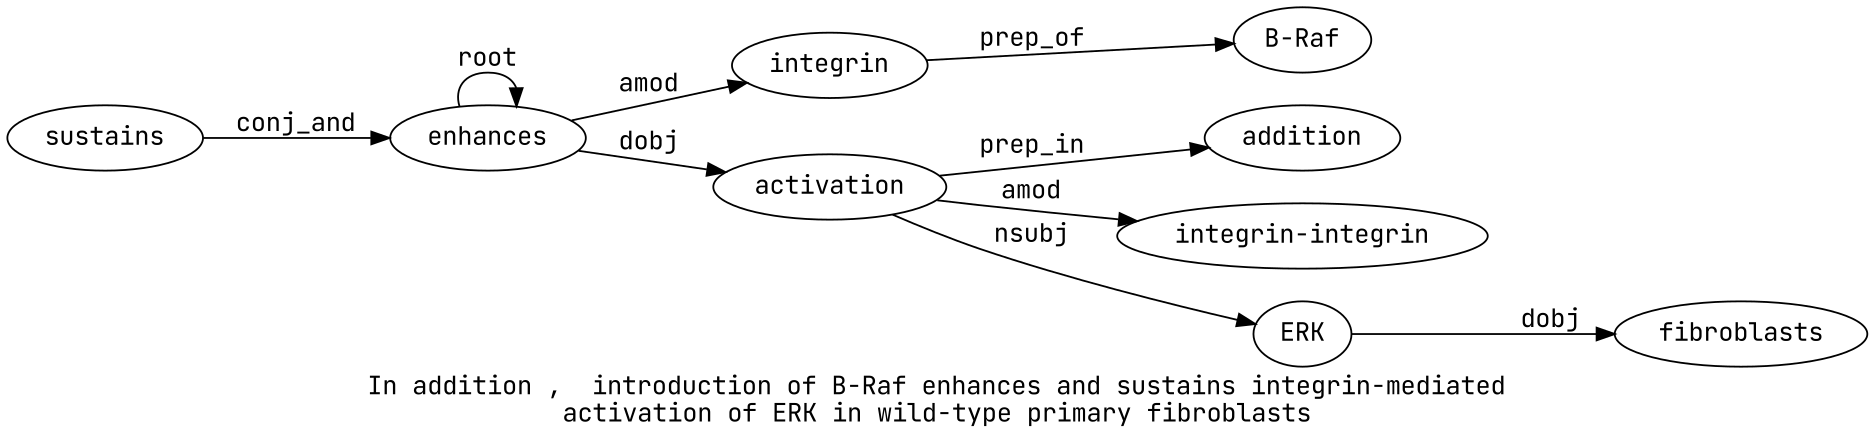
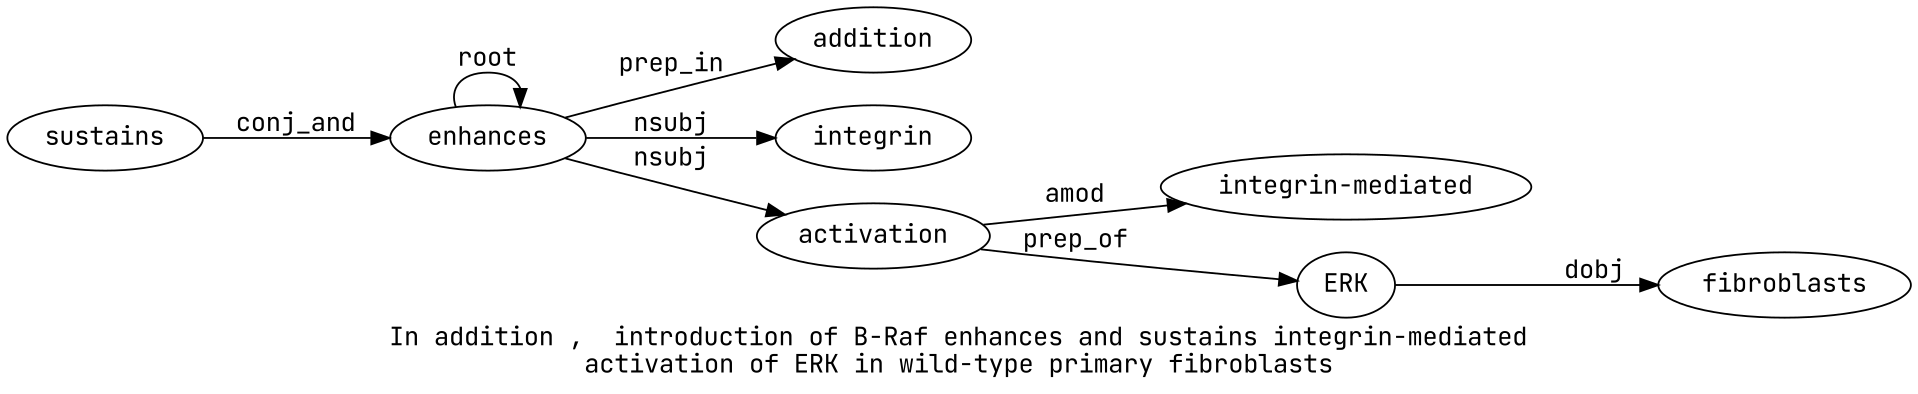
(1302, 40) -> none
(649, 84) -> (671, 124)
(649, 142) -> (671, 159)
(1065, 163) -> (671, 90)
(1032, 235) -> (1075, 241)
(1302, 236) -> (1346, 187)
